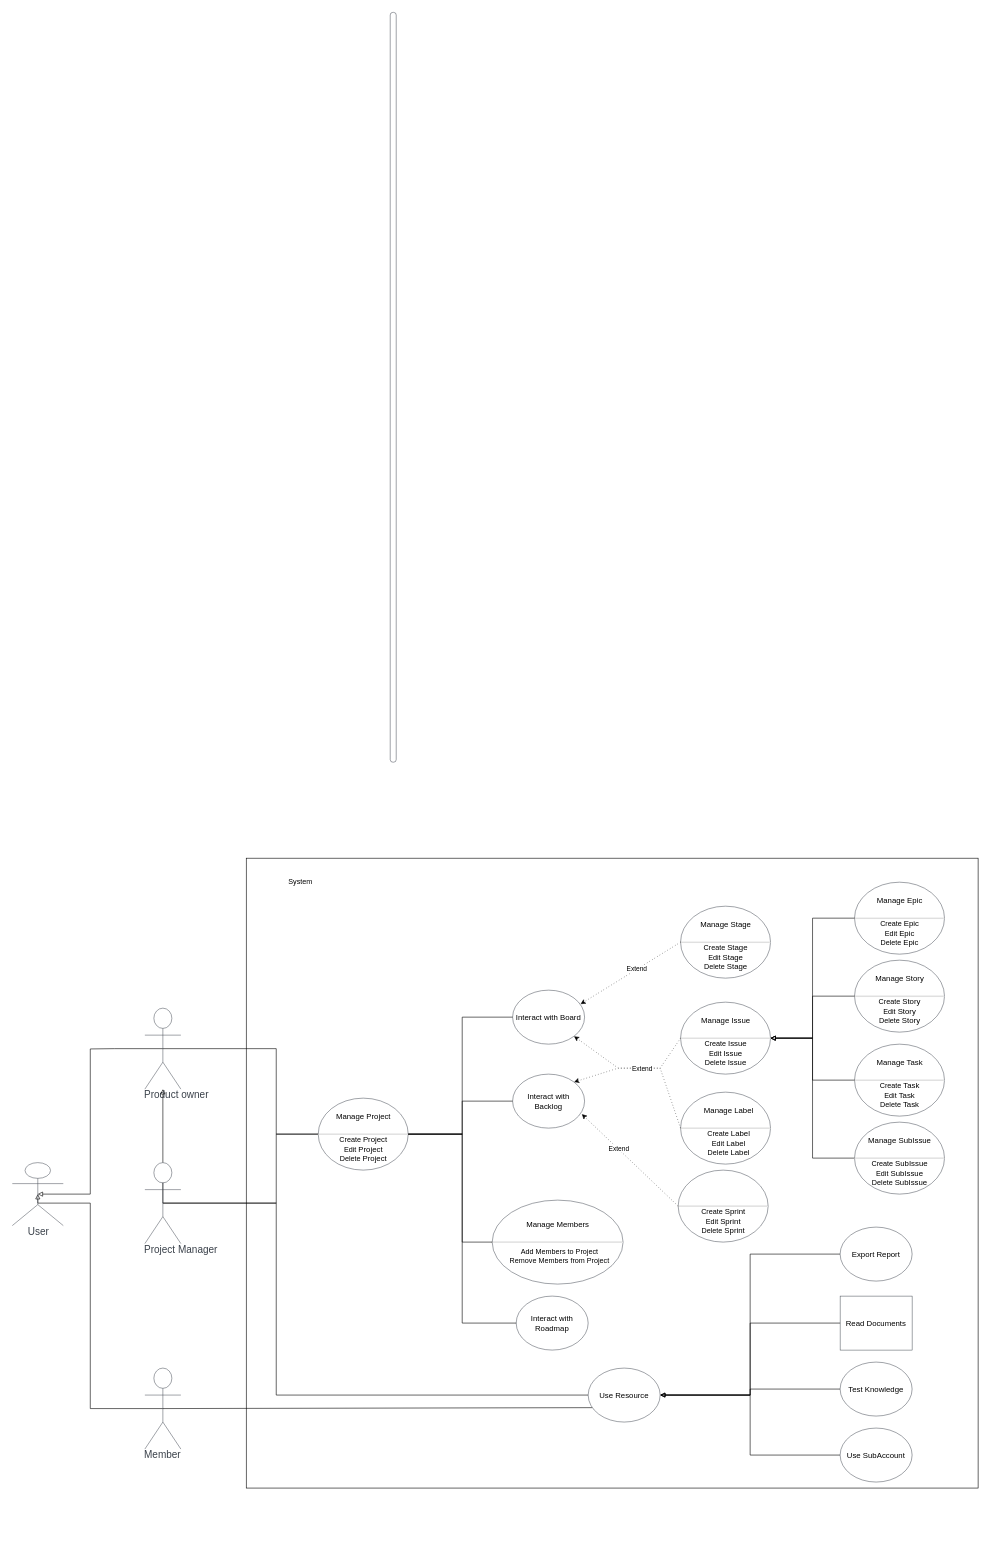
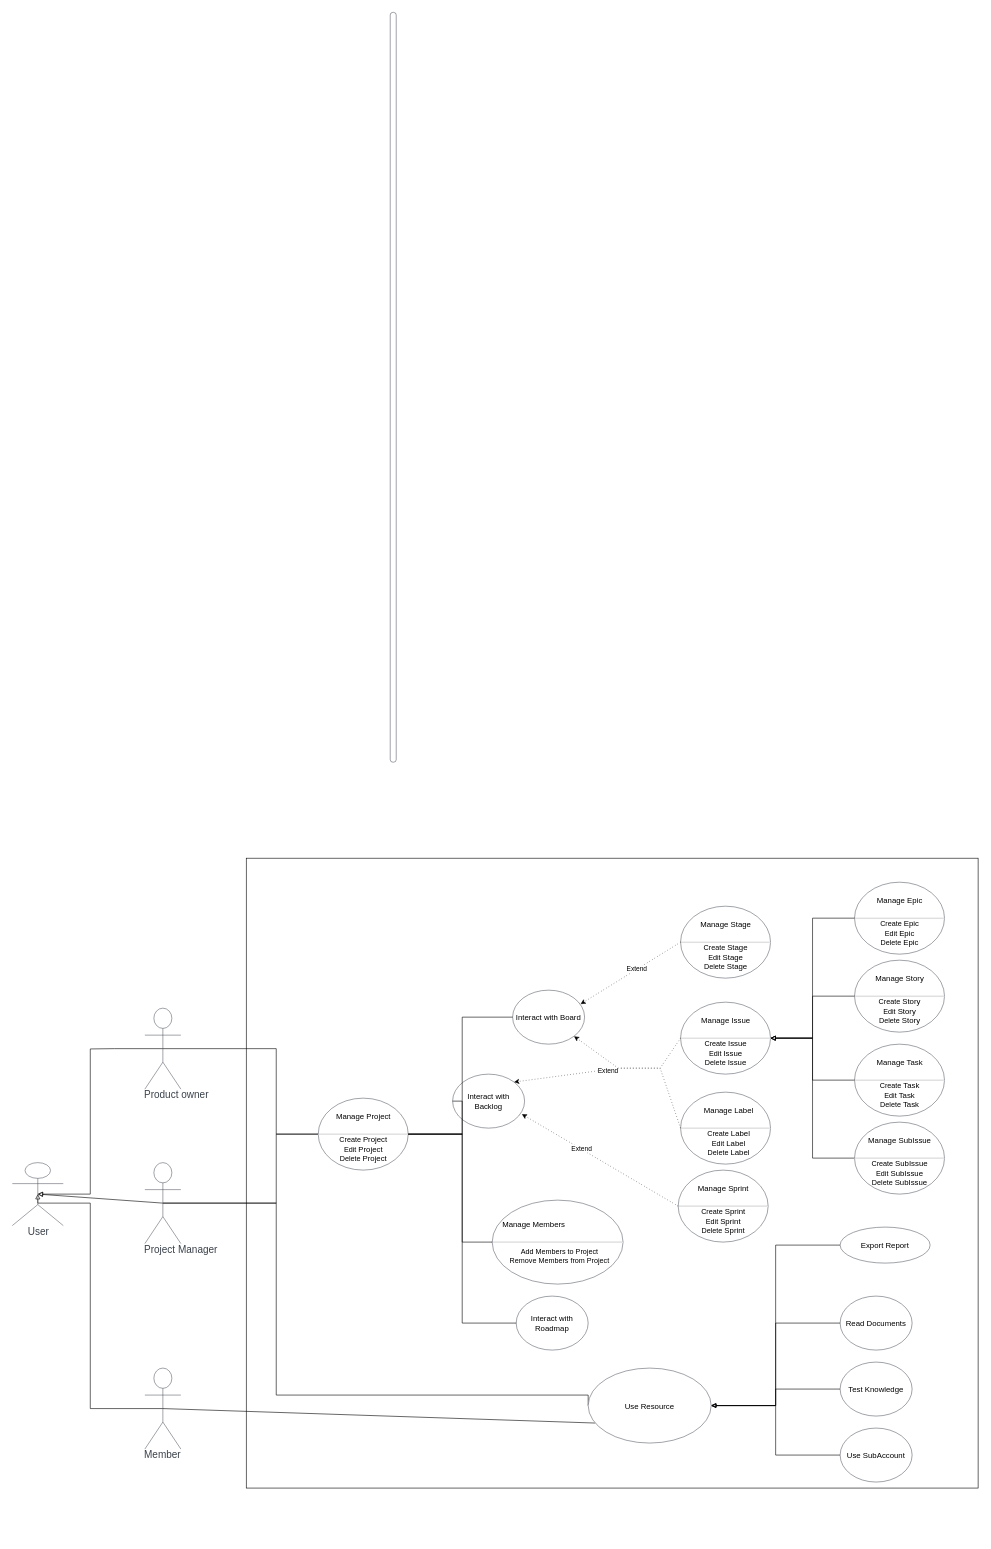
(300, 882) -> none
(549, 1101) -> (489, 1101)
(163, 1129) -> (108, 1199)
none -> (723, 1188)
(558, 1224) -> (534, 1224)
(876, 1254) -> (885, 1245)
(876, 1323) -> (876, 1323)
(624, 1395) -> (650, 1406)
